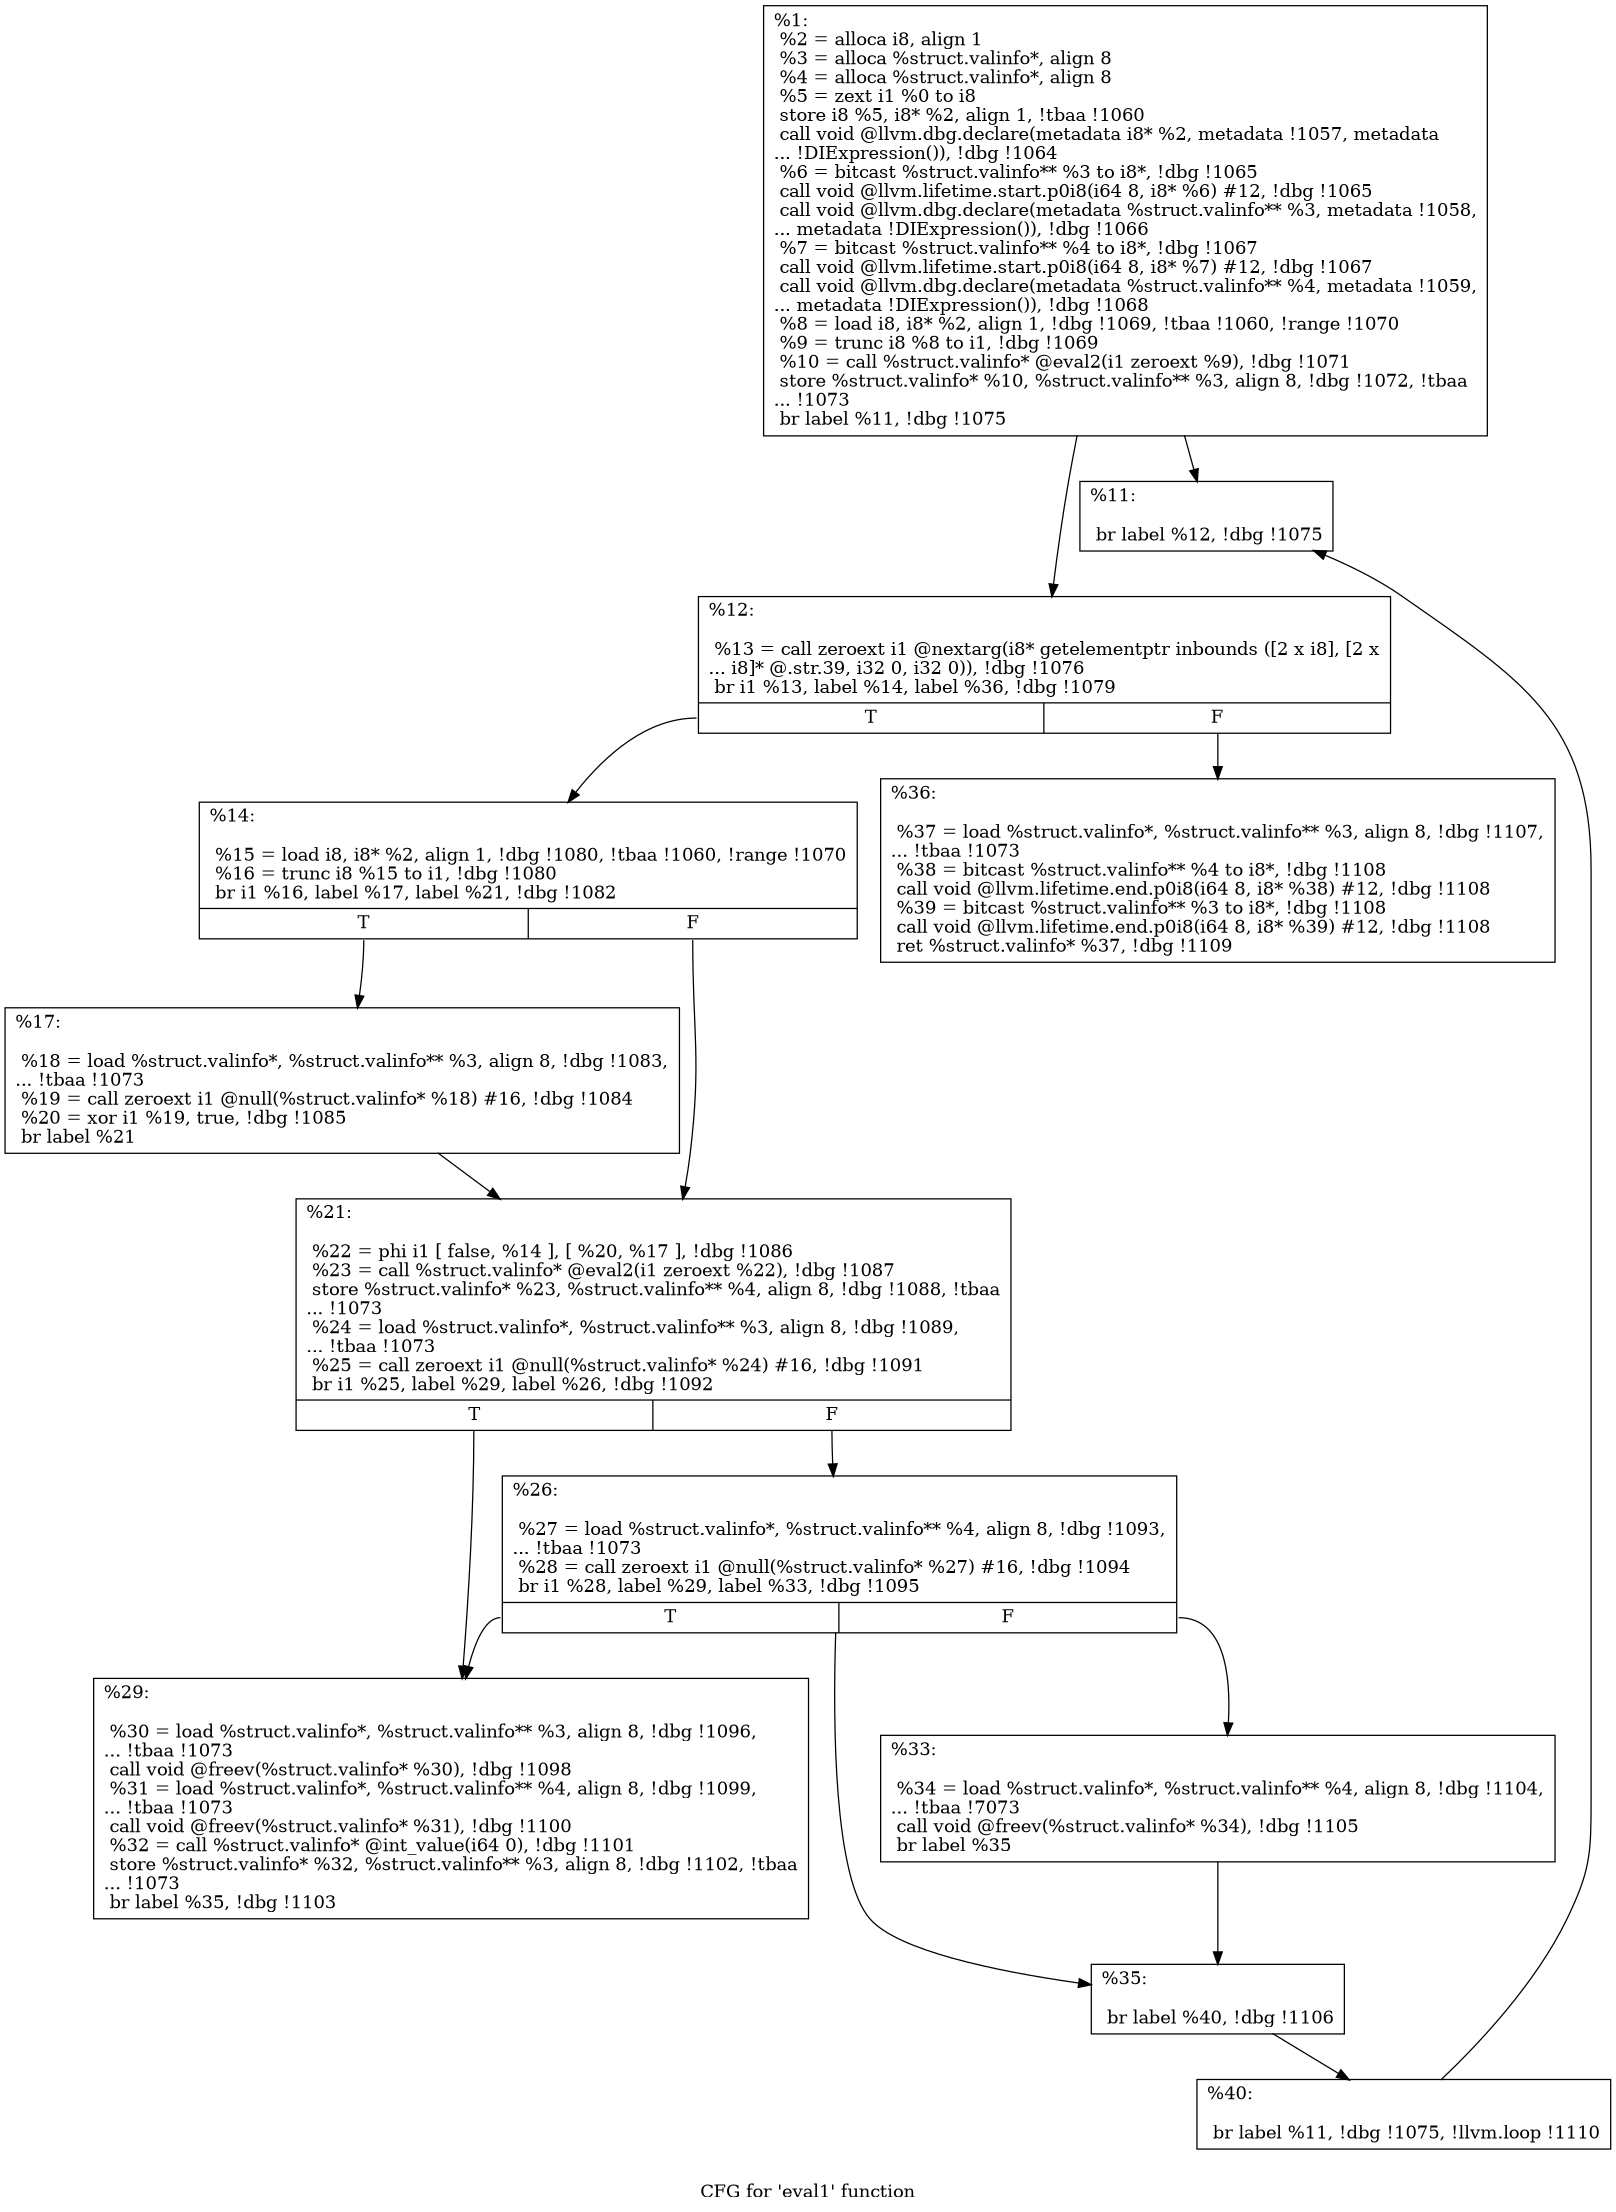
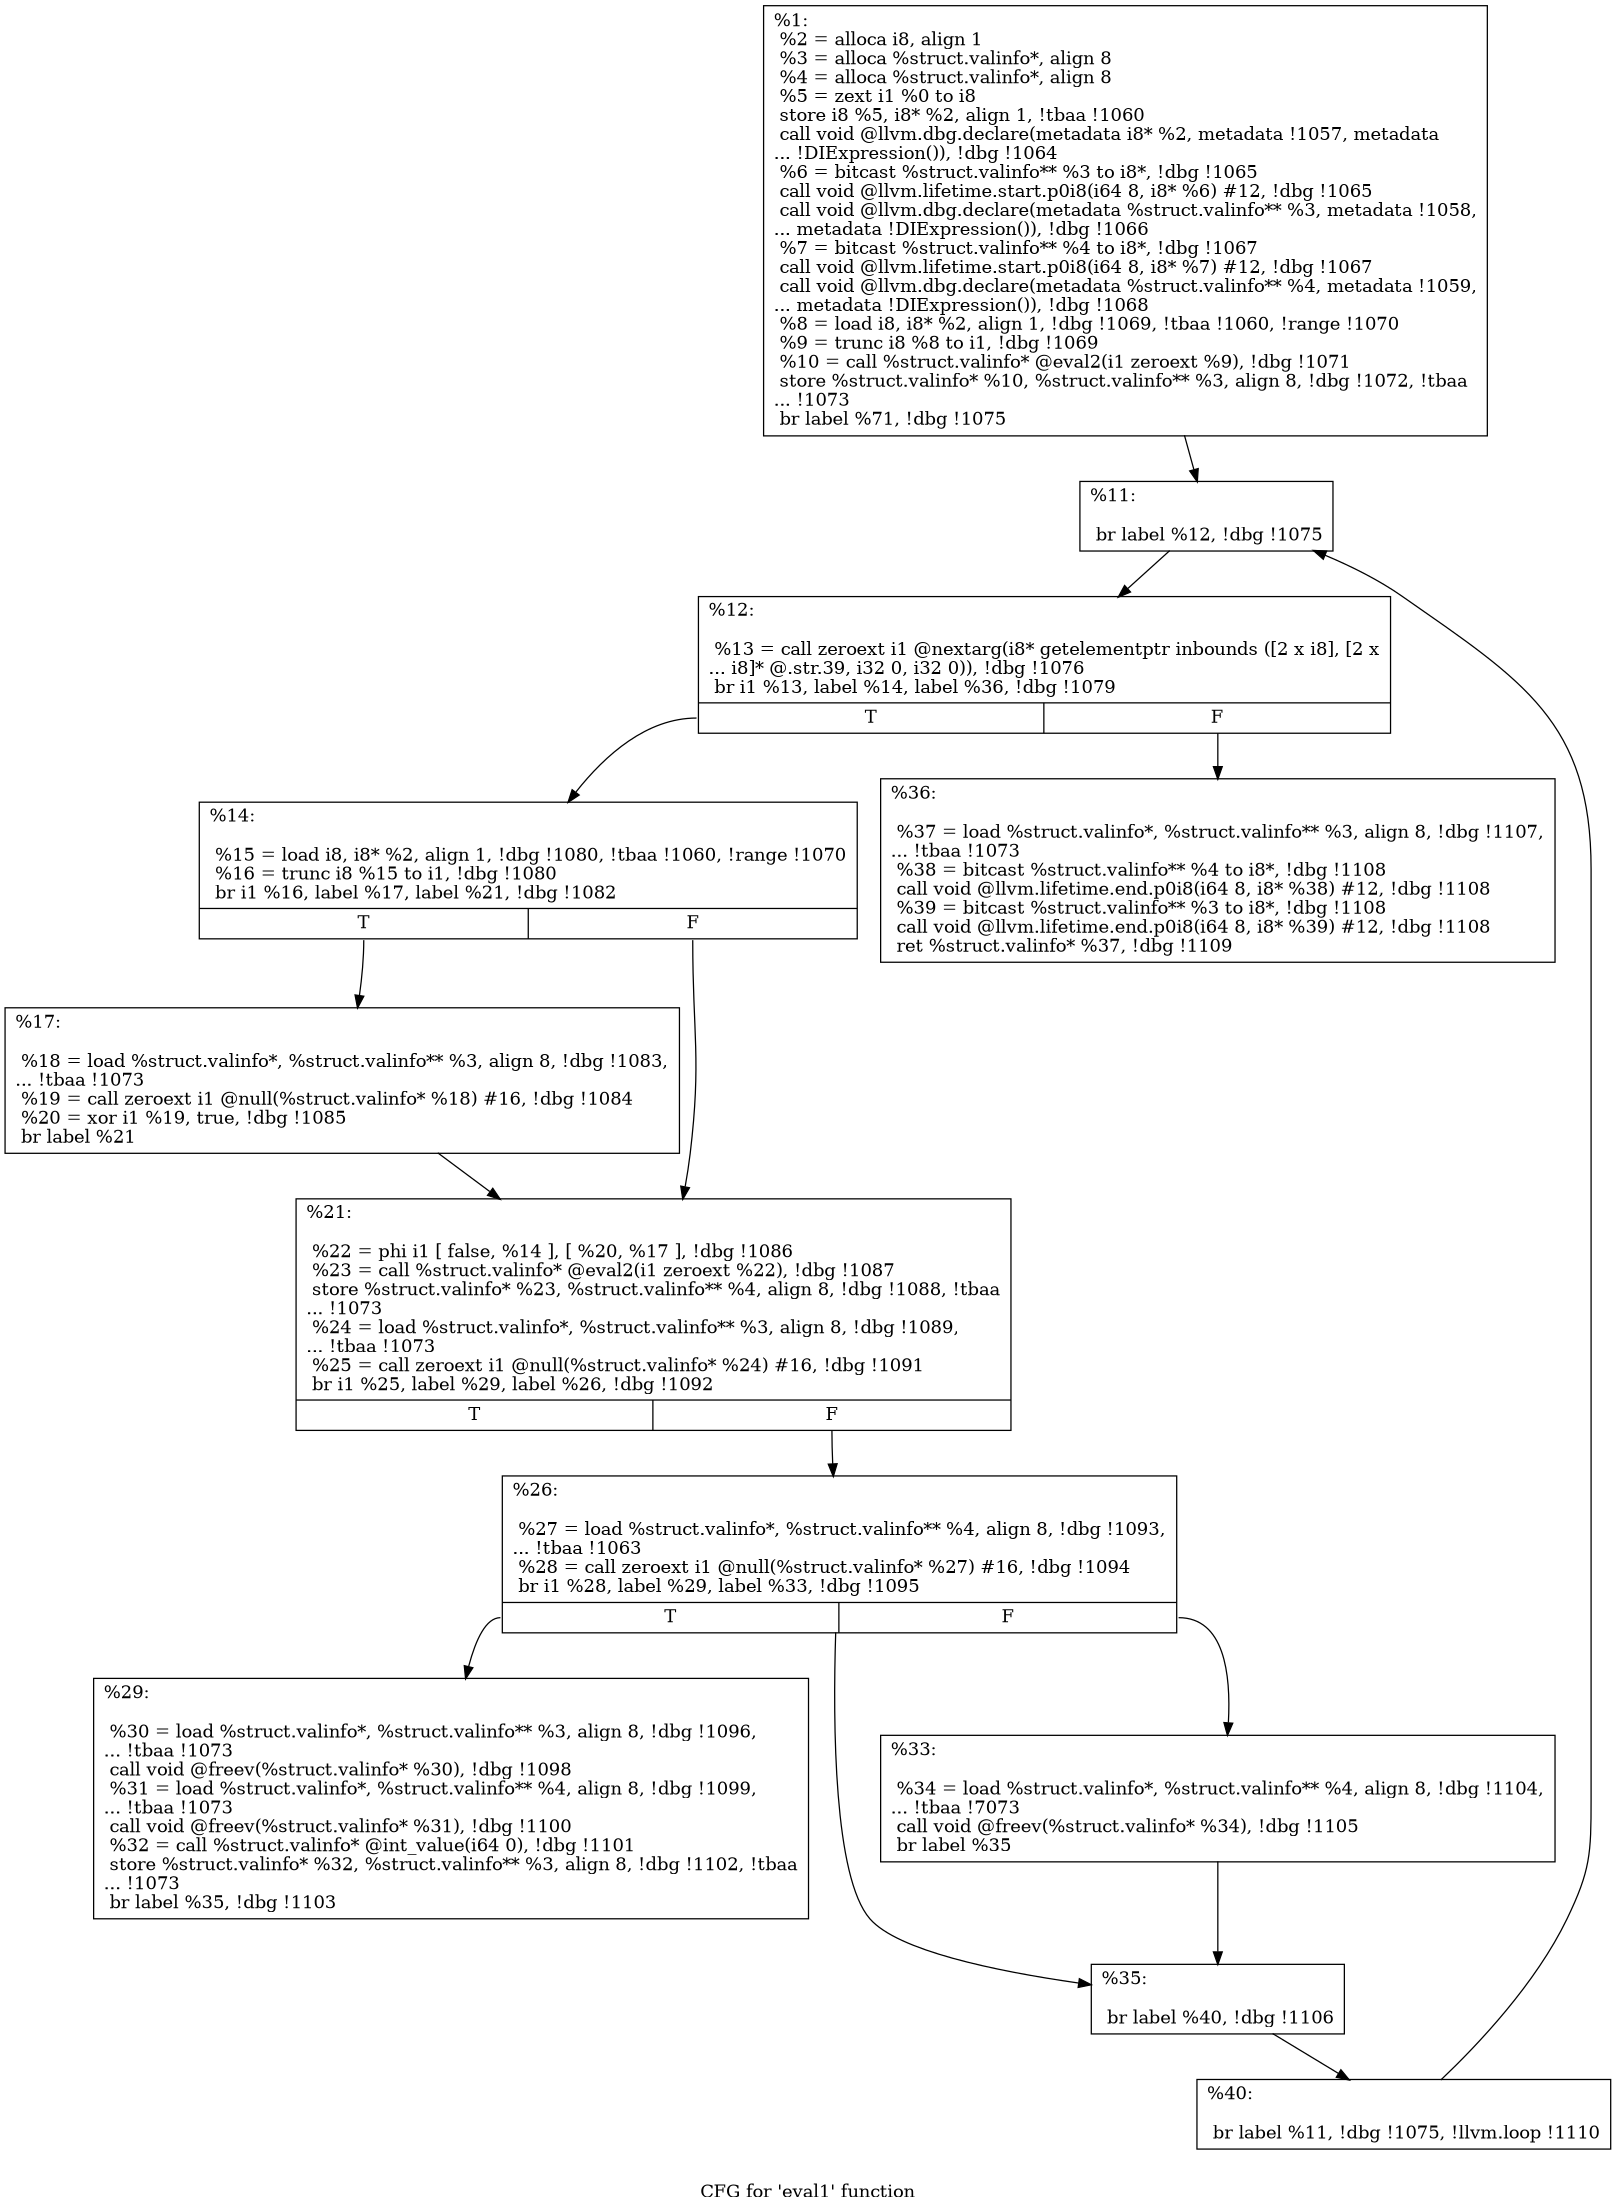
(890, 419) -> (890, 419)
(1064, 509) -> (1149, 570)
(471, 1548) -> none
(578, 1549) -> (578, 1549)
